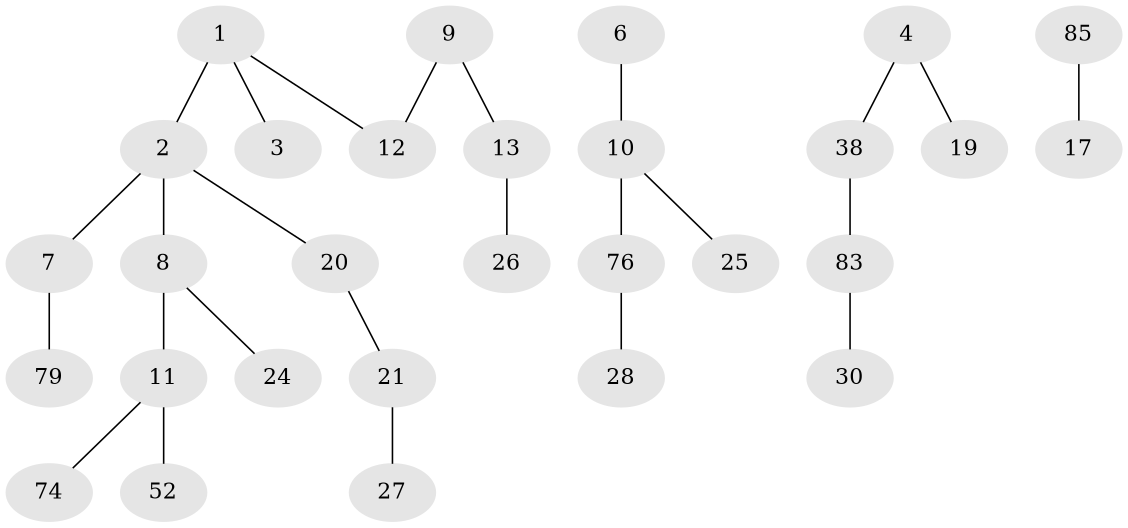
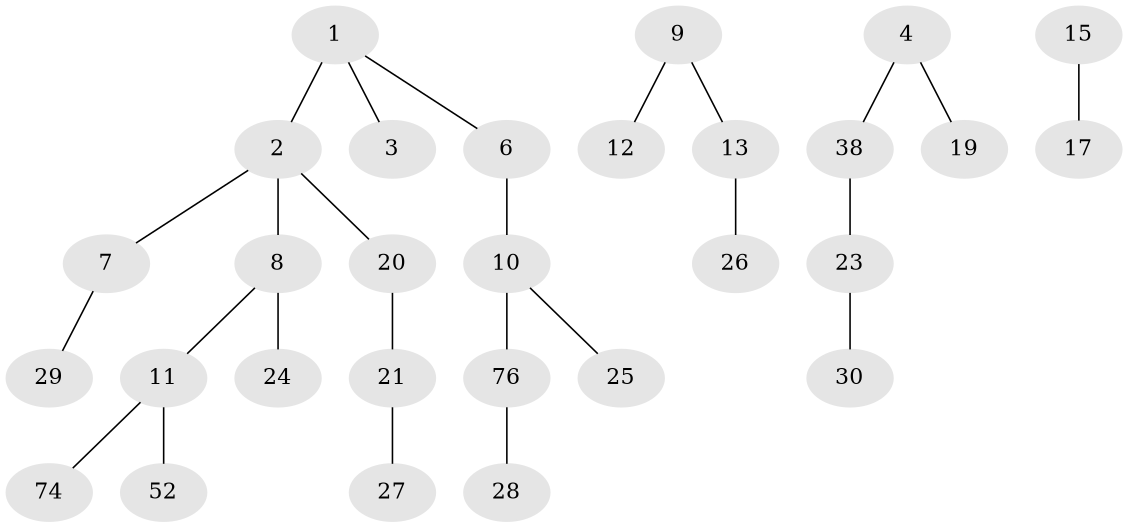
(1079, 35) -> (1079, 35)
(307, 92) -> (421, 92)
(850, 264) -> (850, 264)
(49, 378) -> (49, 378)
